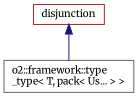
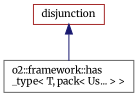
(69, 76) -> (69, 76)
